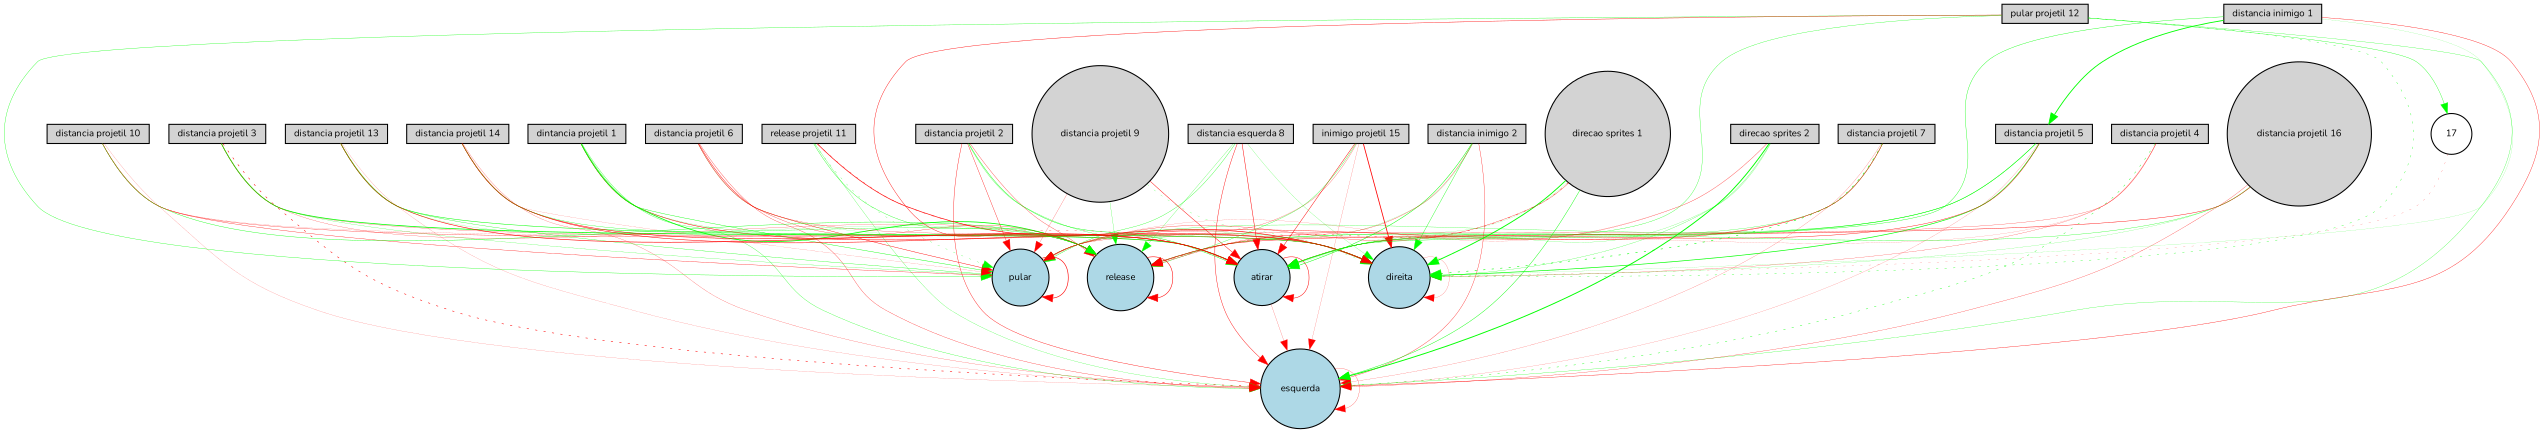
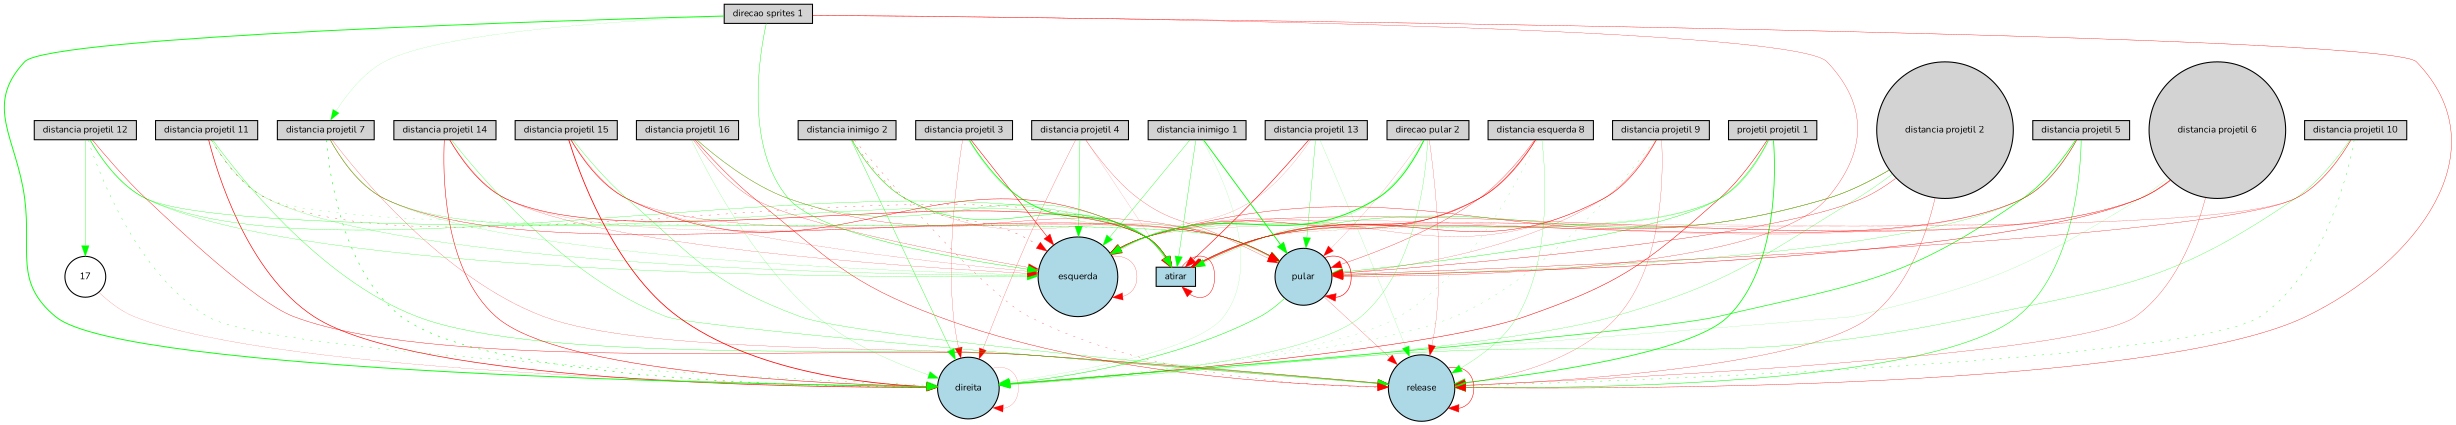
(2045, 14) -> (85, 130)
(2128, 48) -> (1242, 192)
(577, 134) -> (1773, 130)
(694, 134) -> (2217, 130)
(809, 134) -> (207, 130)
(964, 134) -> (1945, 130)
(1100, 134) -> (1661, 130)
(1361, 134) -> (566, 130)
(1608, 134) -> (768, 14)
(1775, 134) -> (1428, 130)
(2299, 134) -> (687, 130)
(1296, 198) -> (1349, 336)
(1112, 218) -> (1628, 302)
(1157, 218) -> (1401, 241)
none -> (976, 224)
(1437, 233) -> (518, 32)
(639, 234) -> (1345, 317)
(837, 234) -> (1195, 344)
(1333, 234) -> (1079, 338)
(580, 235) -> (1967, 361)
(718, 236) -> (1706, 349)
(1370, 236) -> (2202, 43)
(1278, 237) -> (1047, 228)
(1962, 261) -> (381, 361)
(1262, 278) -> (1176, 277)
(1469, 292) -> (933, 213)
(1640, 310) -> (662, 254)
(1277, 322) -> (1431, 236)
(1779, 330) -> (1079, 183)
(2125, 334) -> (1150, 188)
(705, 352) -> (1009, 188)
